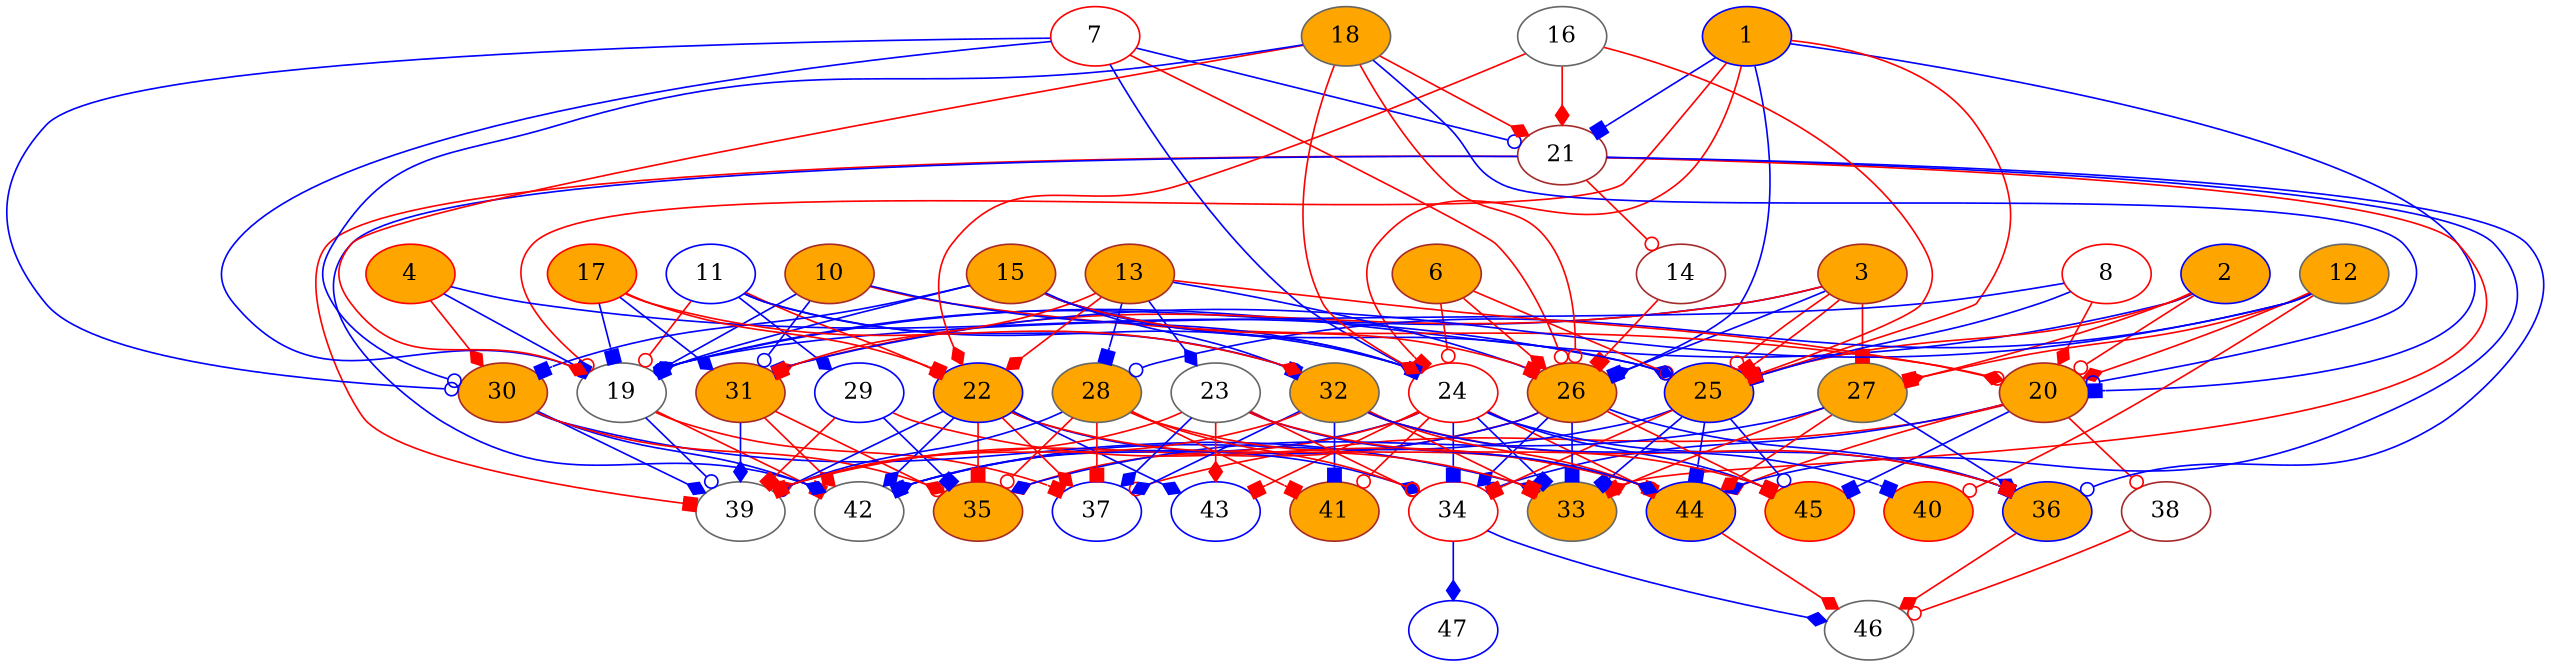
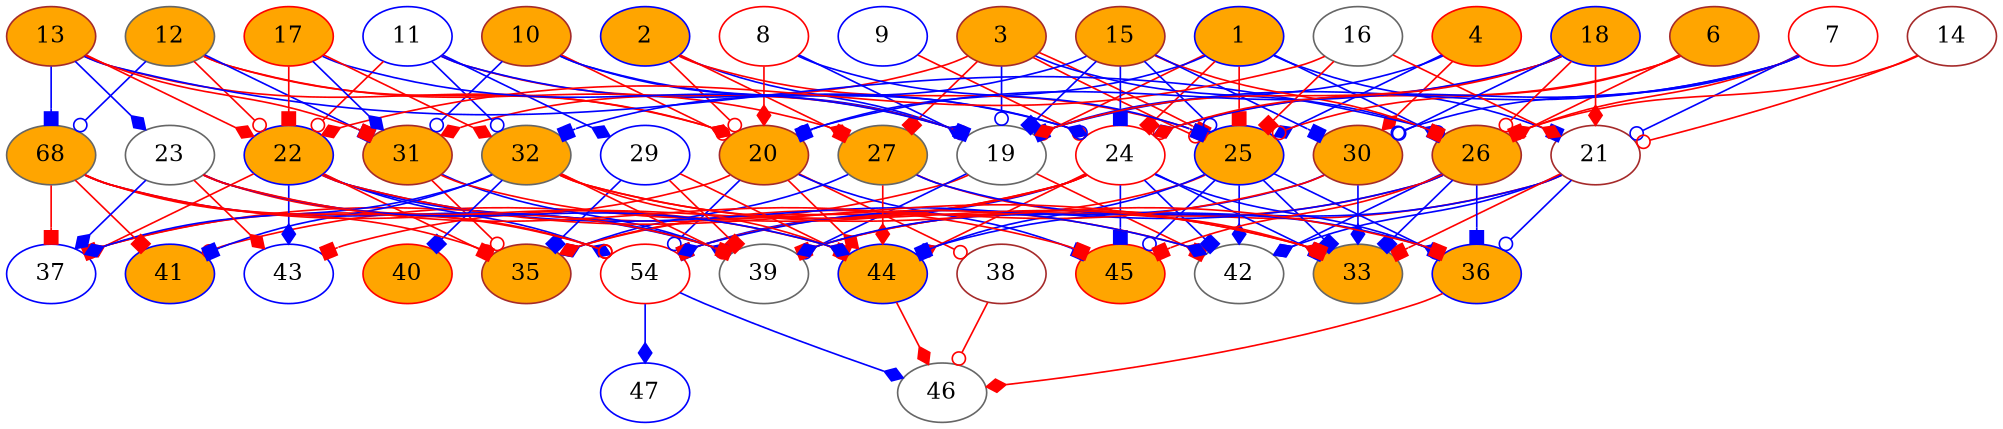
none -> (883, 36)
(1346, 36) -> (1596, 36)
none -> (1317, 195)
(1627, 220) -> (1785, 102)
(1097, 393) -> (51, 155)
(2139, 402) -> (224, 91)
(671, 450) -> none
(1334, 512) -> (170, 274)
(1453, 512) -> (645, 274)
